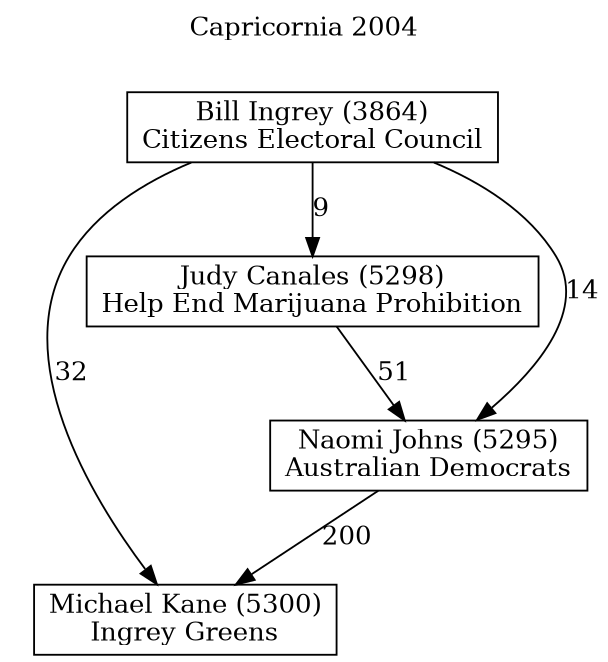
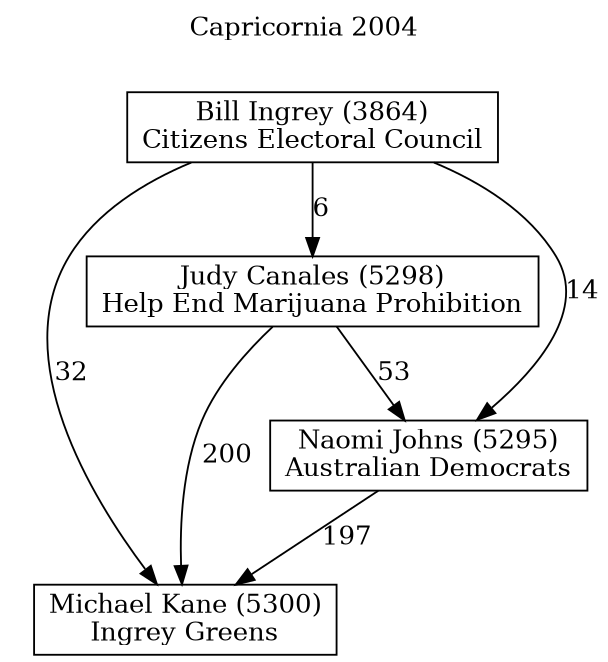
(322, 209) -> (322, 209)
(395, 374) -> (395, 374)
none -> (197, 434)
(348, 538) -> (348, 538)
